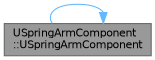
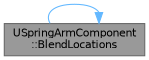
(78, 40) -> (75, 40)
